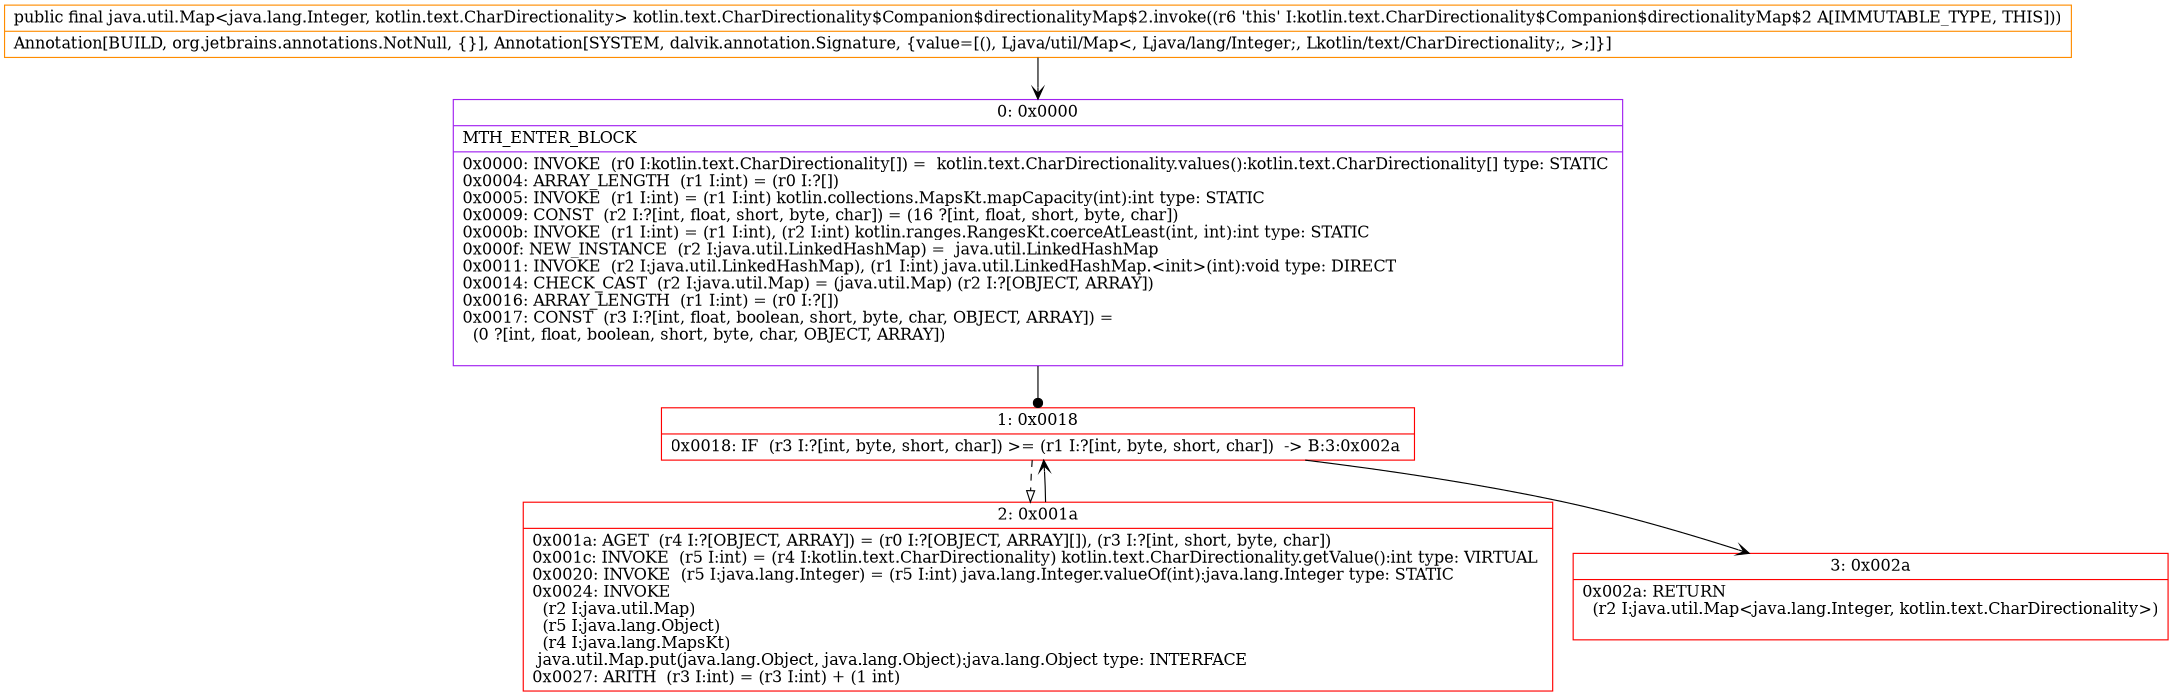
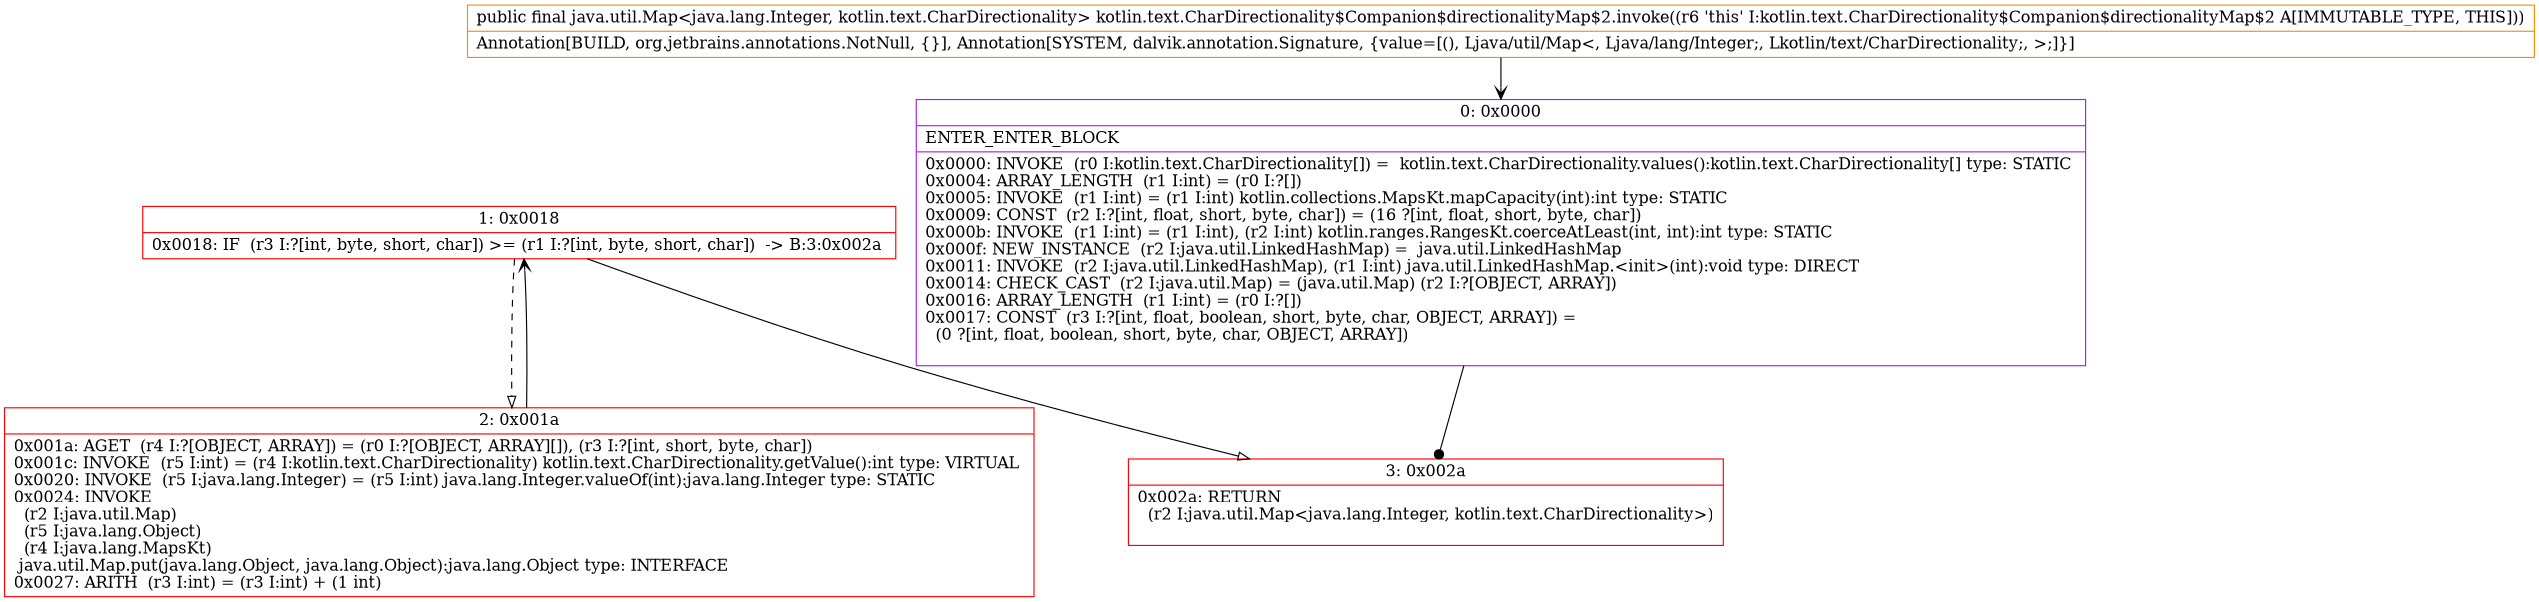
(550, 138) -> (1023, 138)
(1038, 382) -> (1452, 408)
(1524, 494) -> (910, 367)
